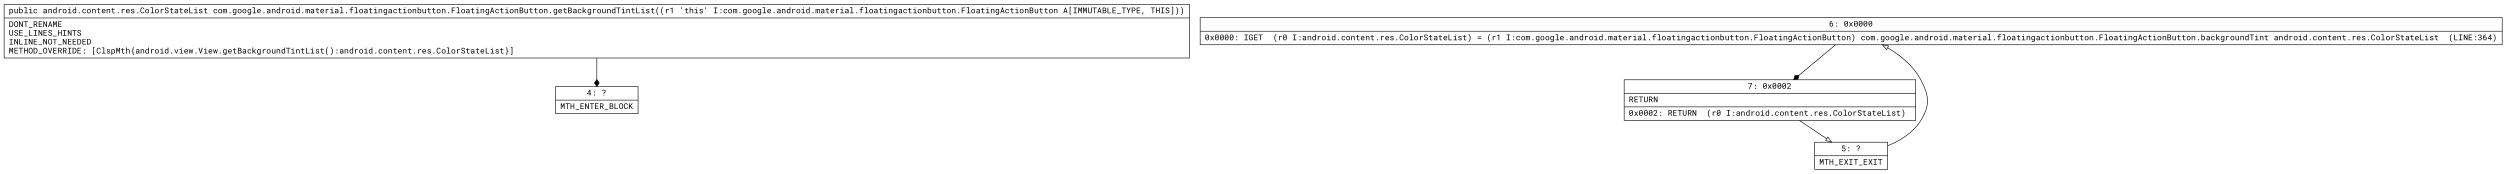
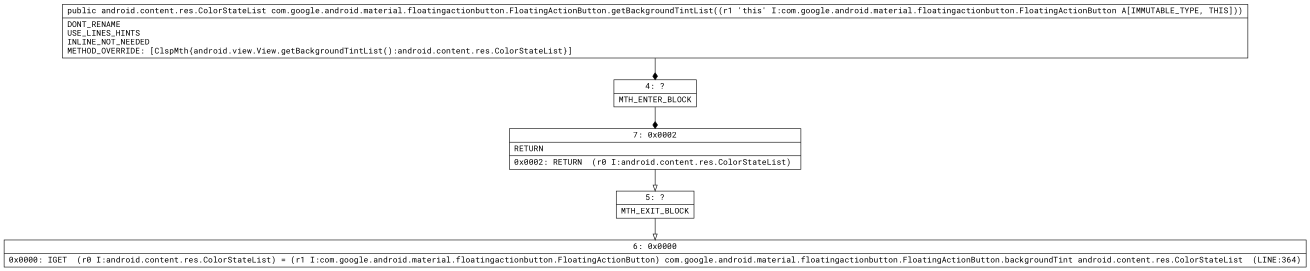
(1817, 60) -> (655, 114)
(1851, 162) -> (655, 211)
